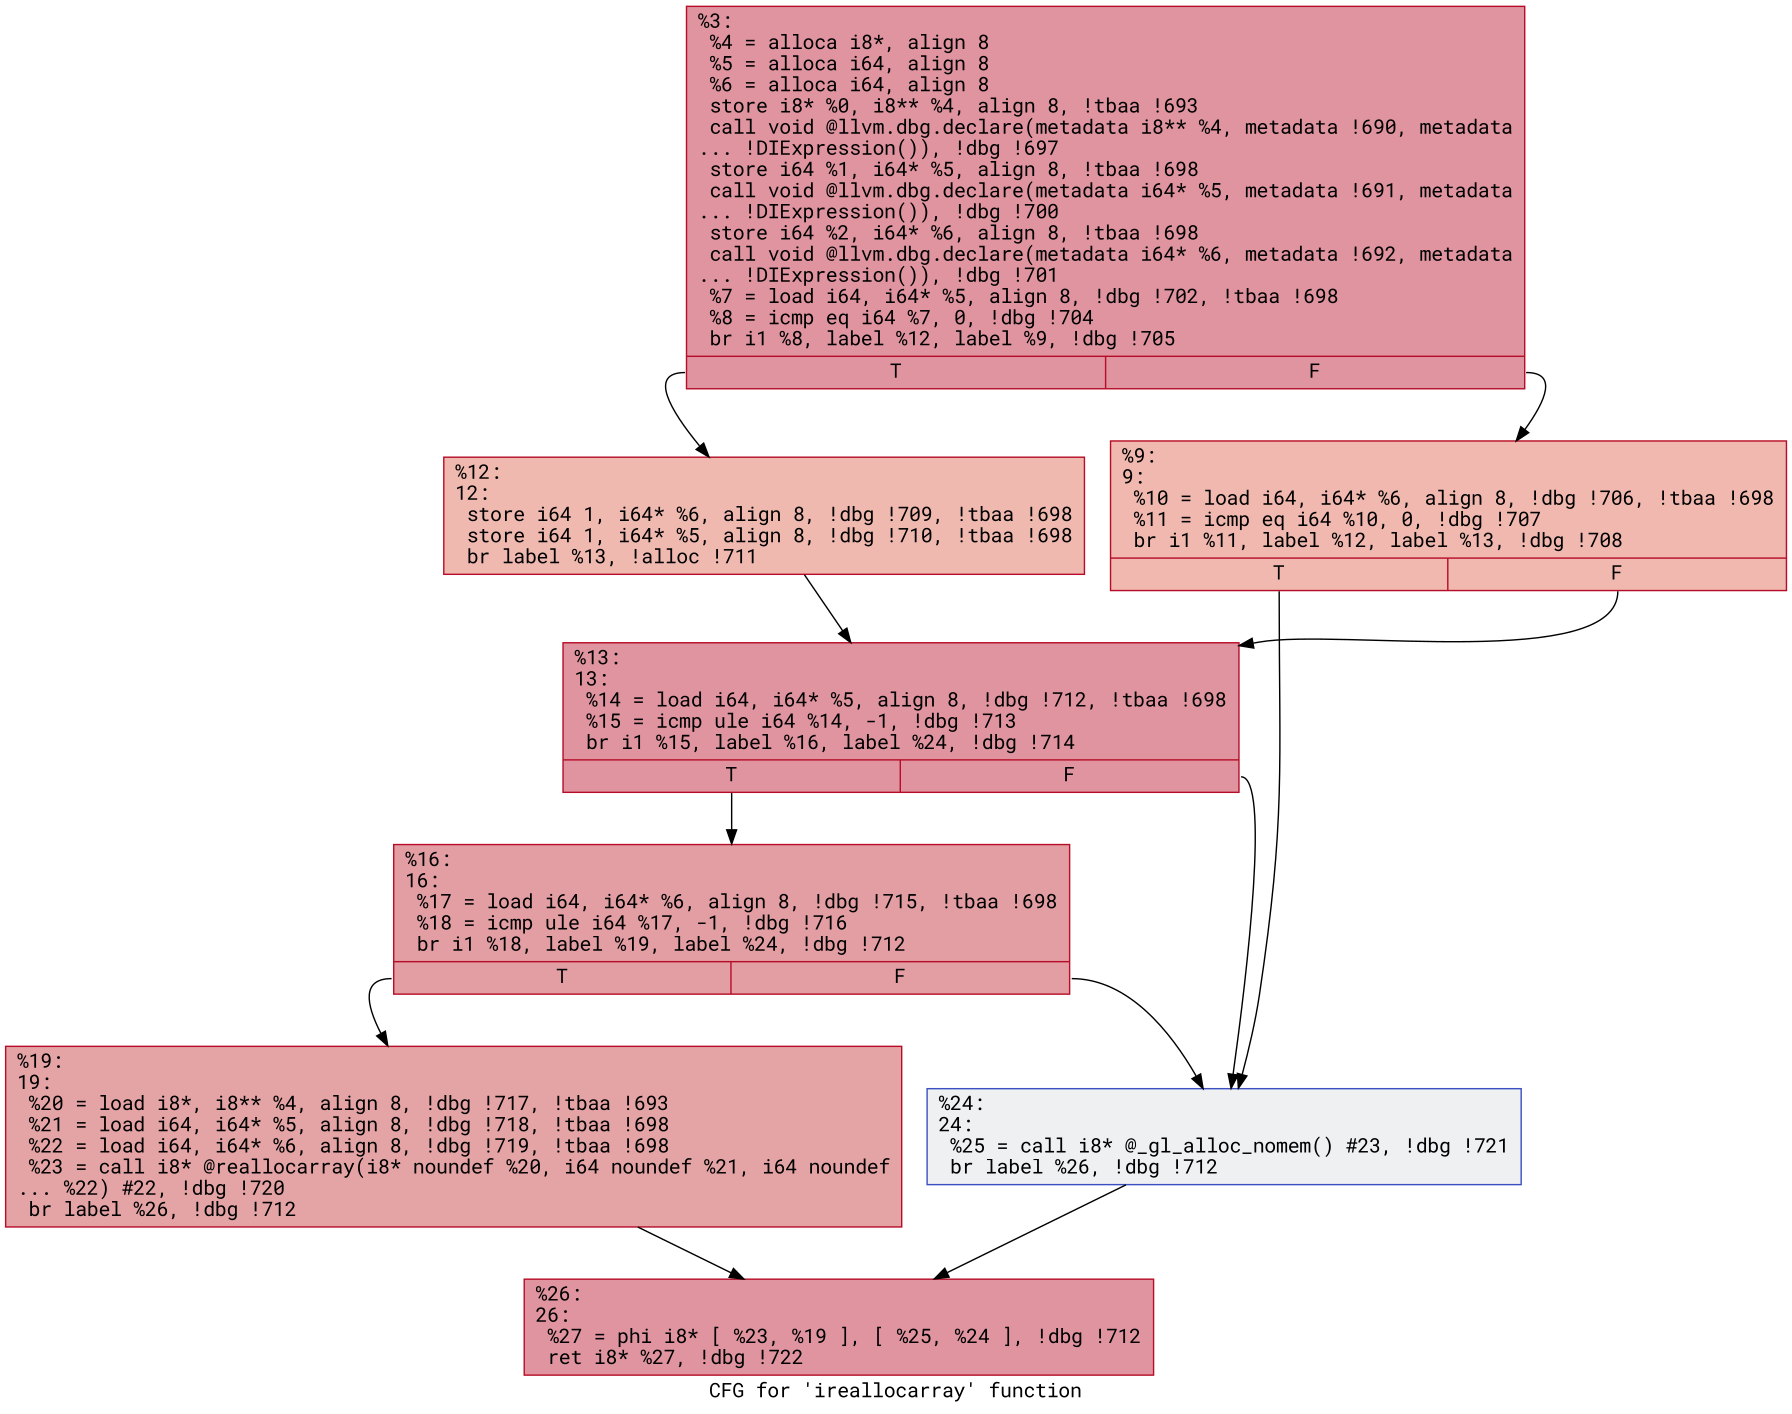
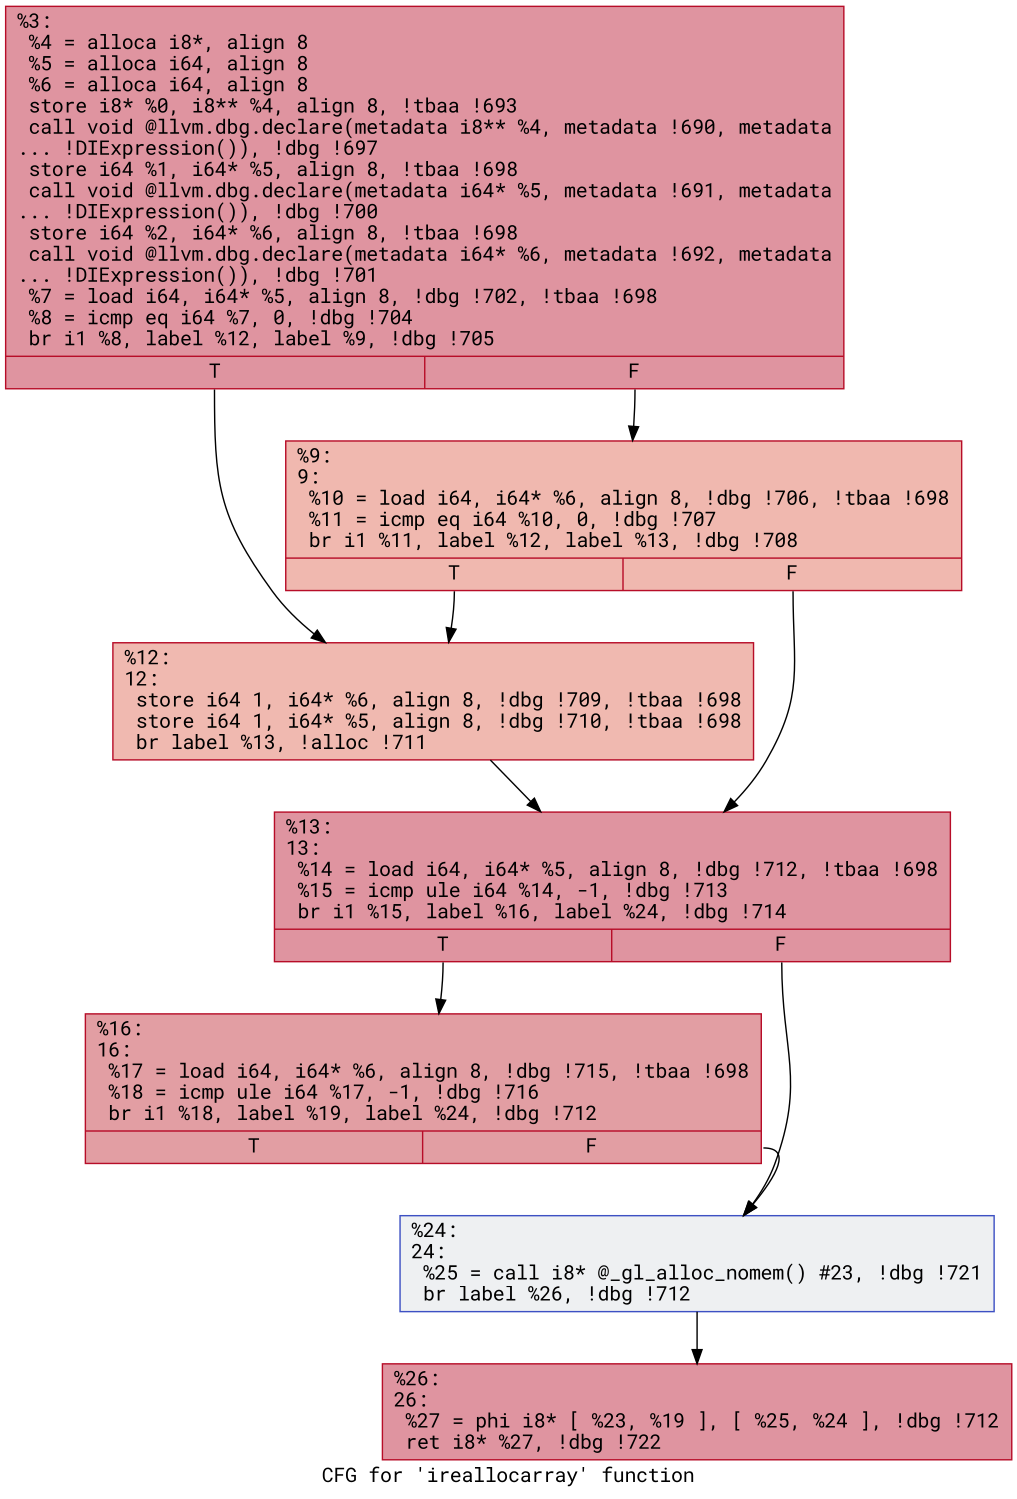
(1277, 834) -> (453, 610)
(454, 1137) -> none
